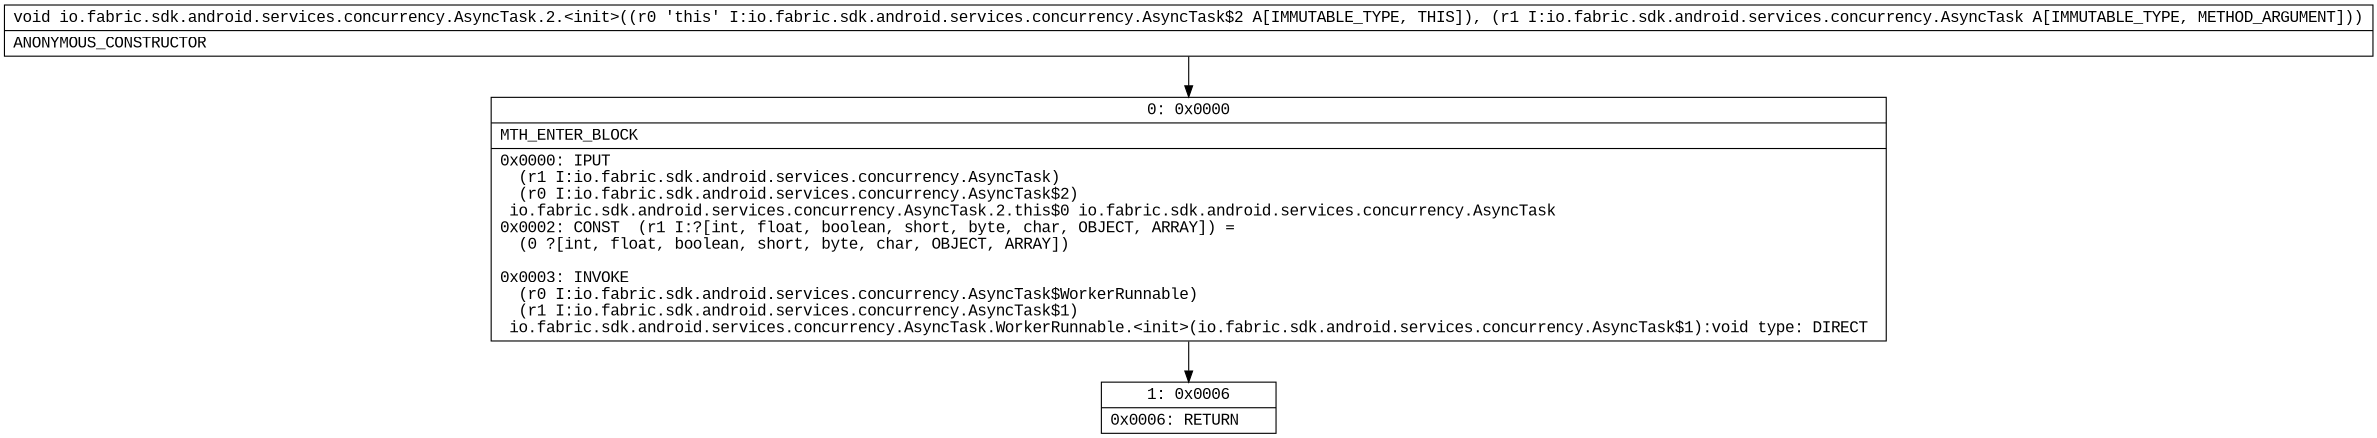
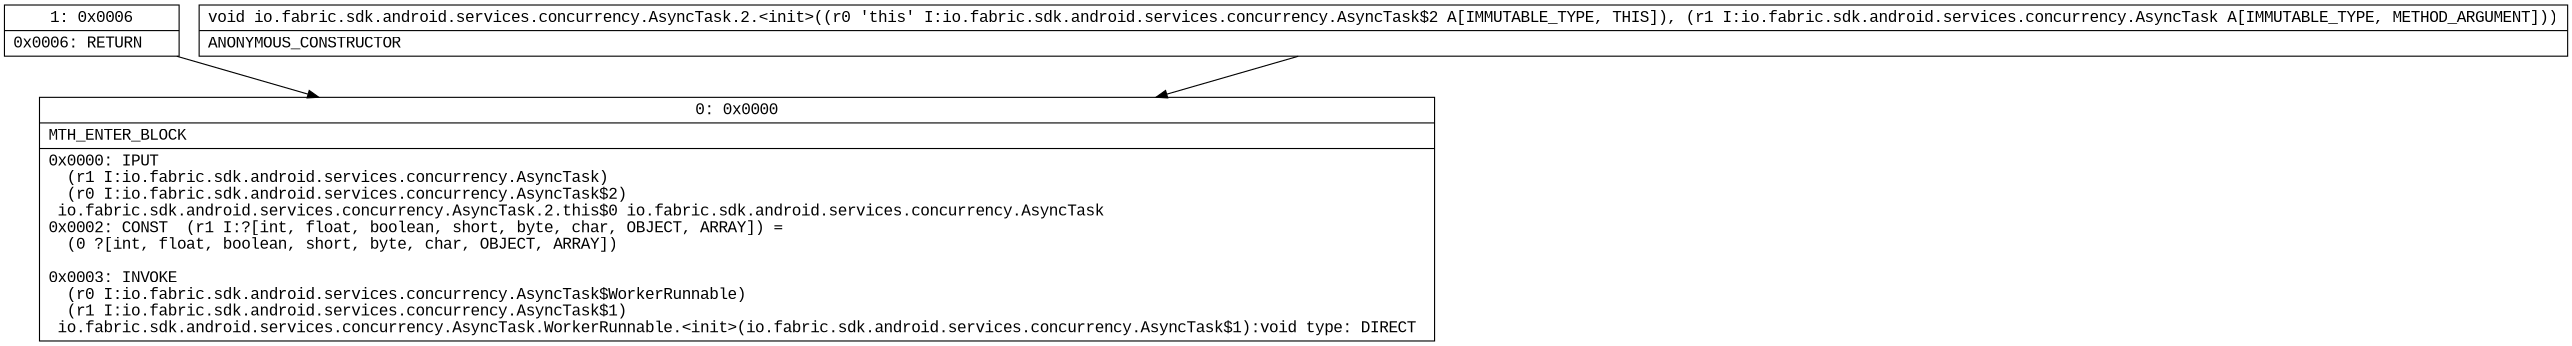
(1189, 356) -> (242, 75)
